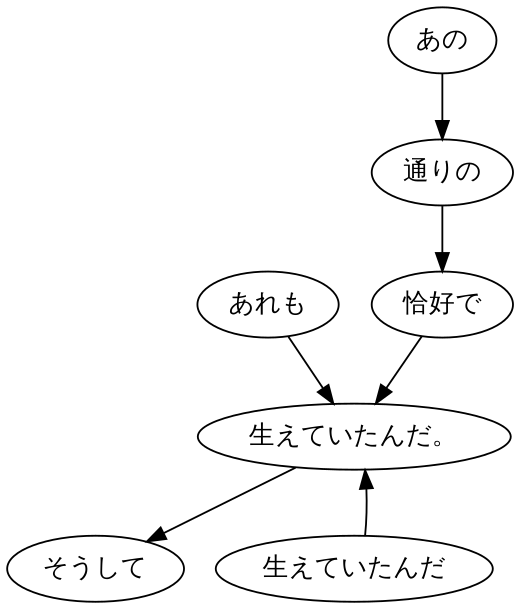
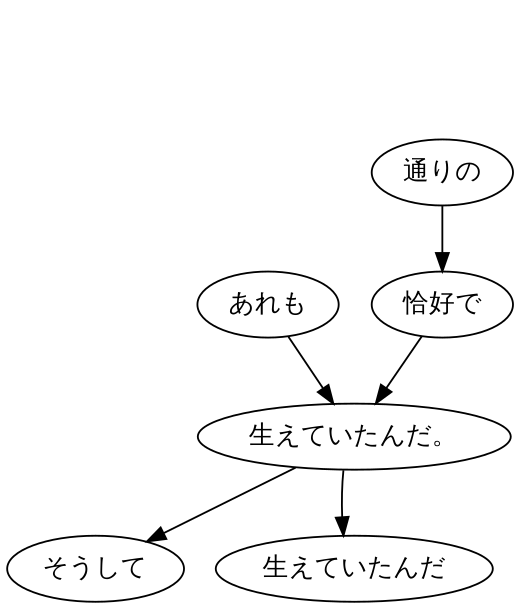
(442, 40) -> none
(367, 512) -> (342, 494)
